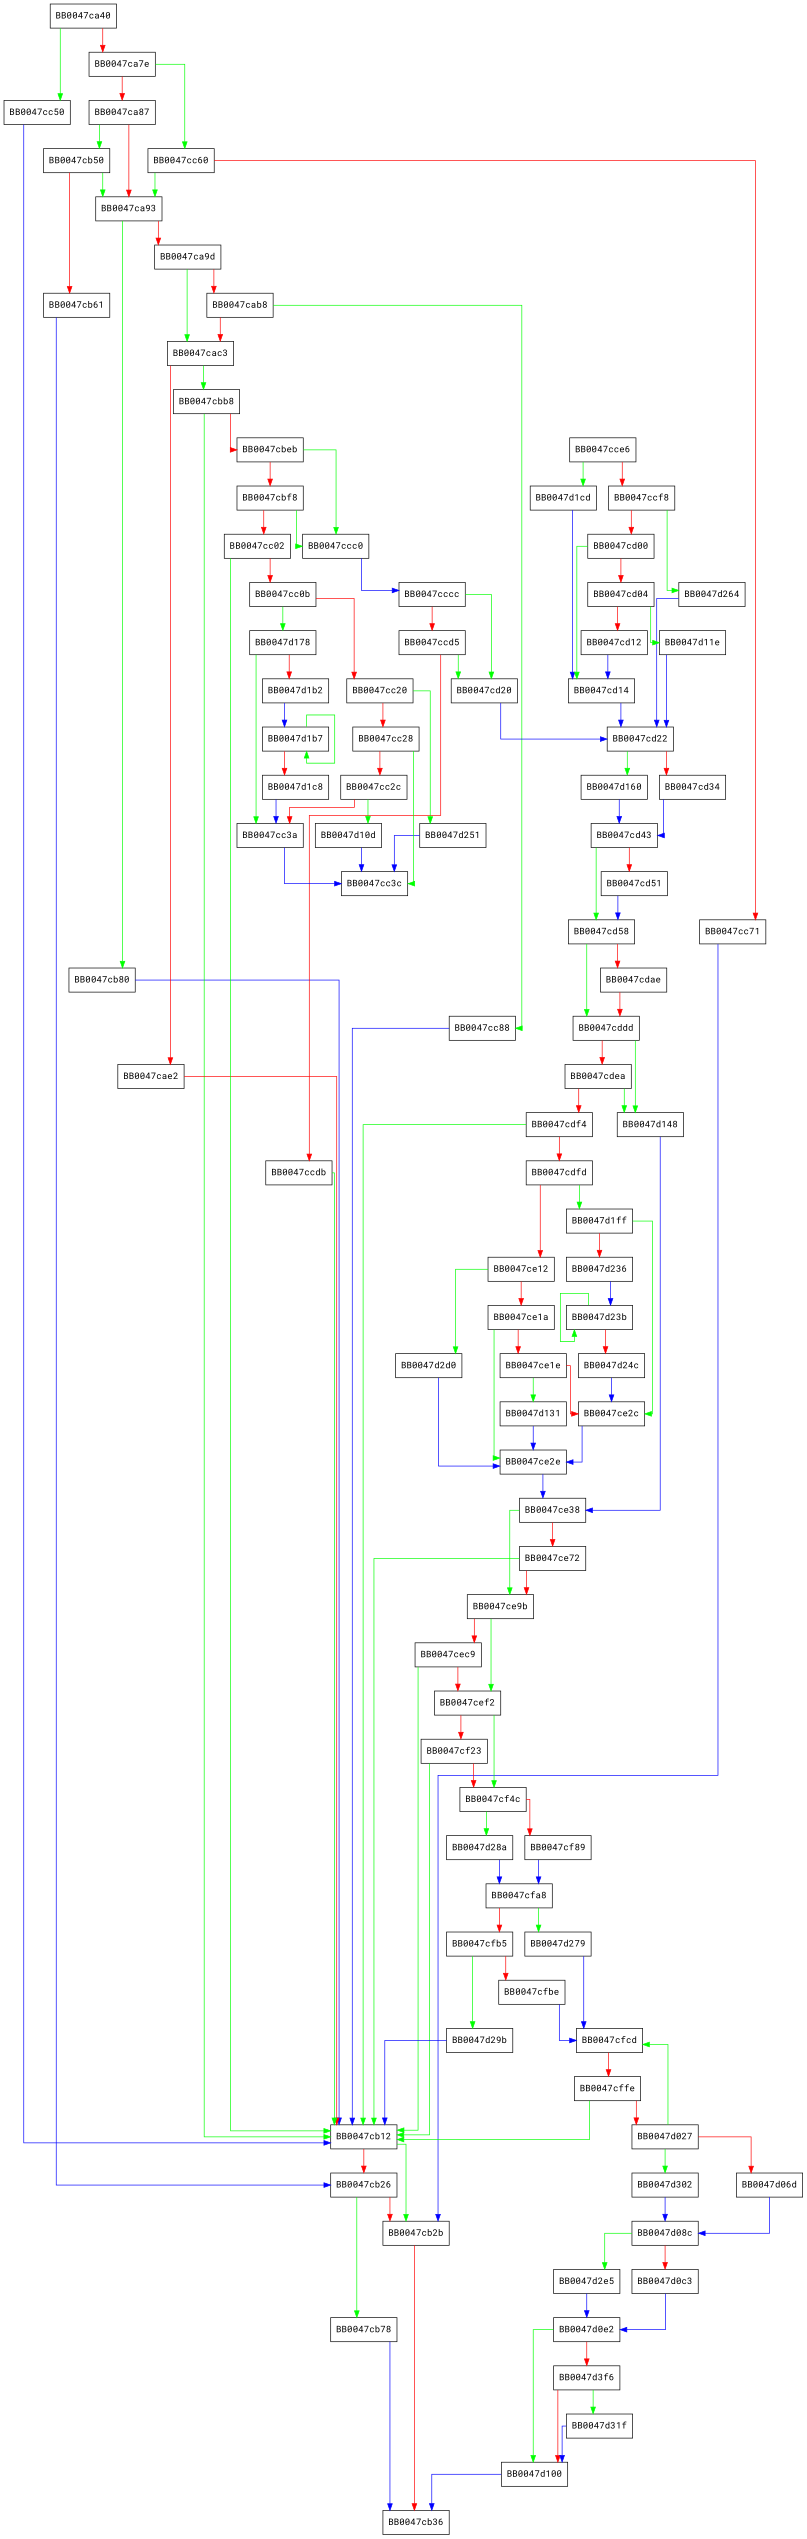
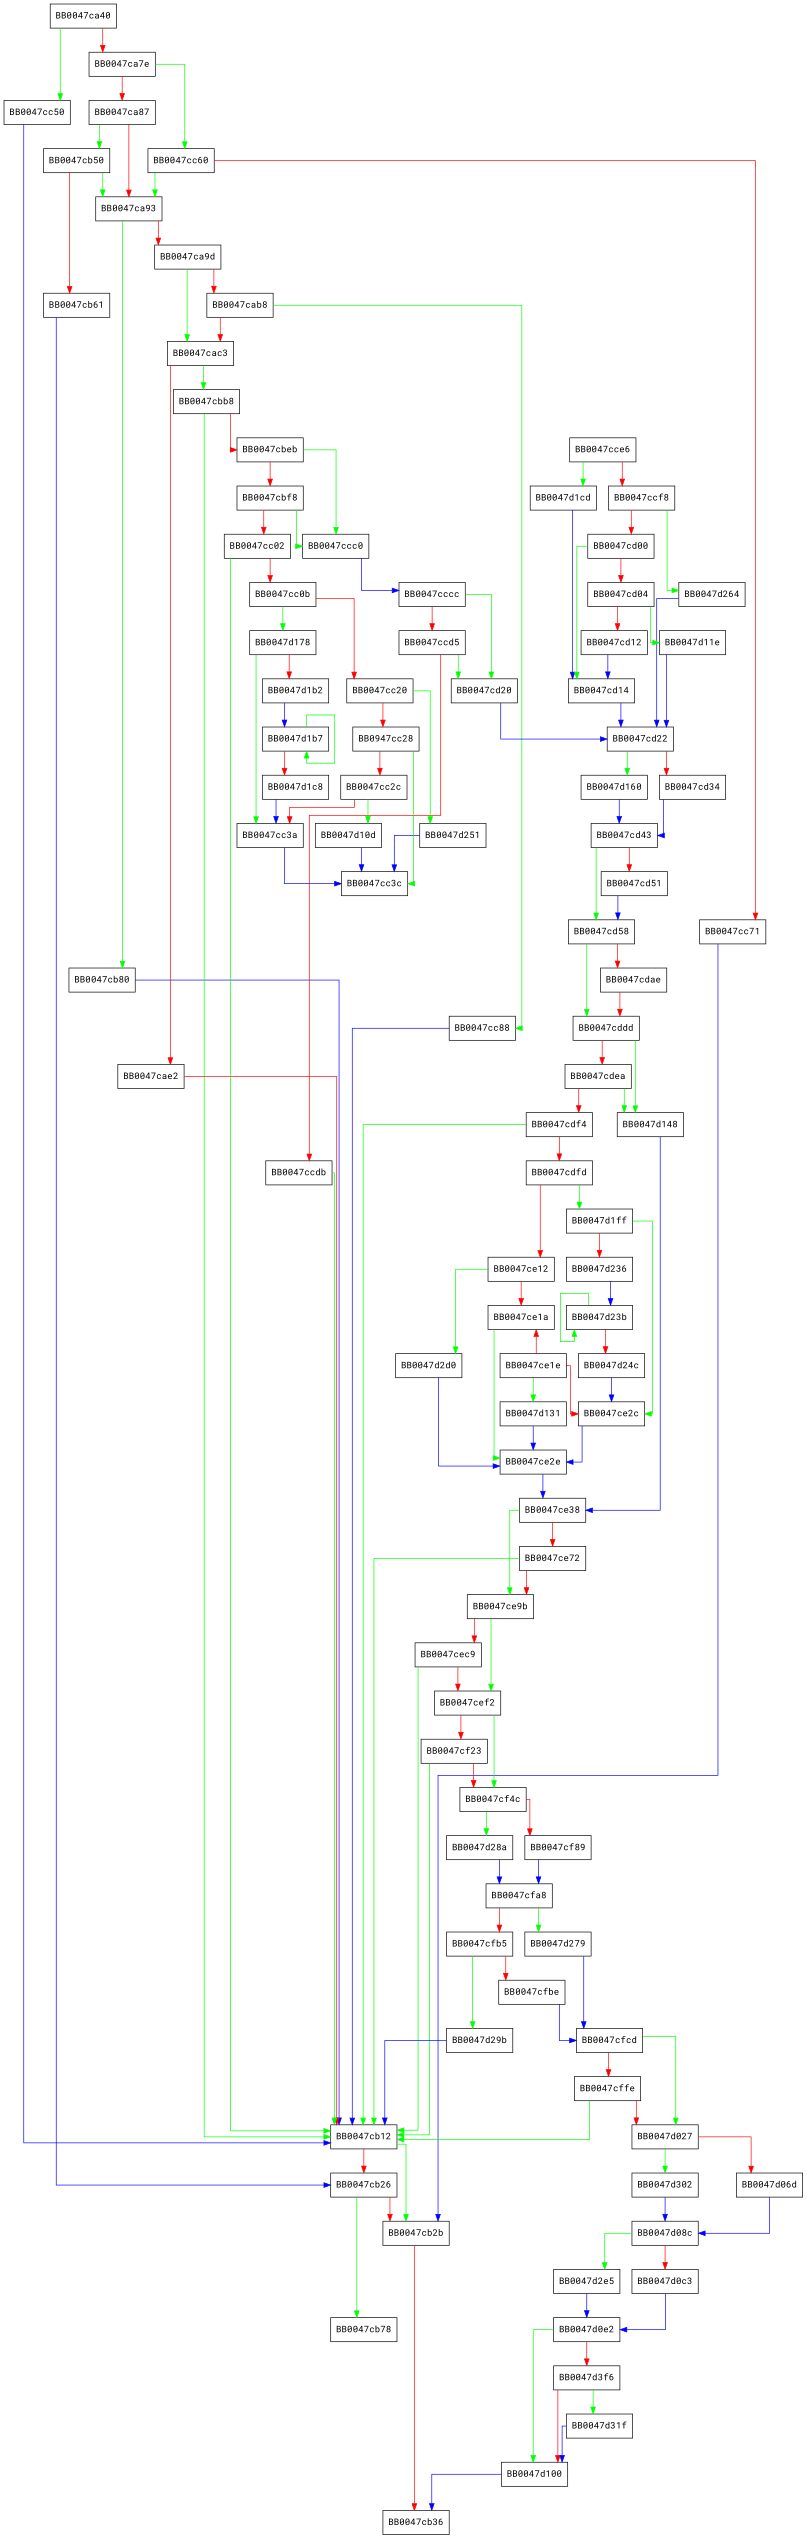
(386, 739) -> (386, 739)
(518, 1338) -> (536, 1345)
(668, 2075) -> (676, 2061)
(390, 2423) -> none
